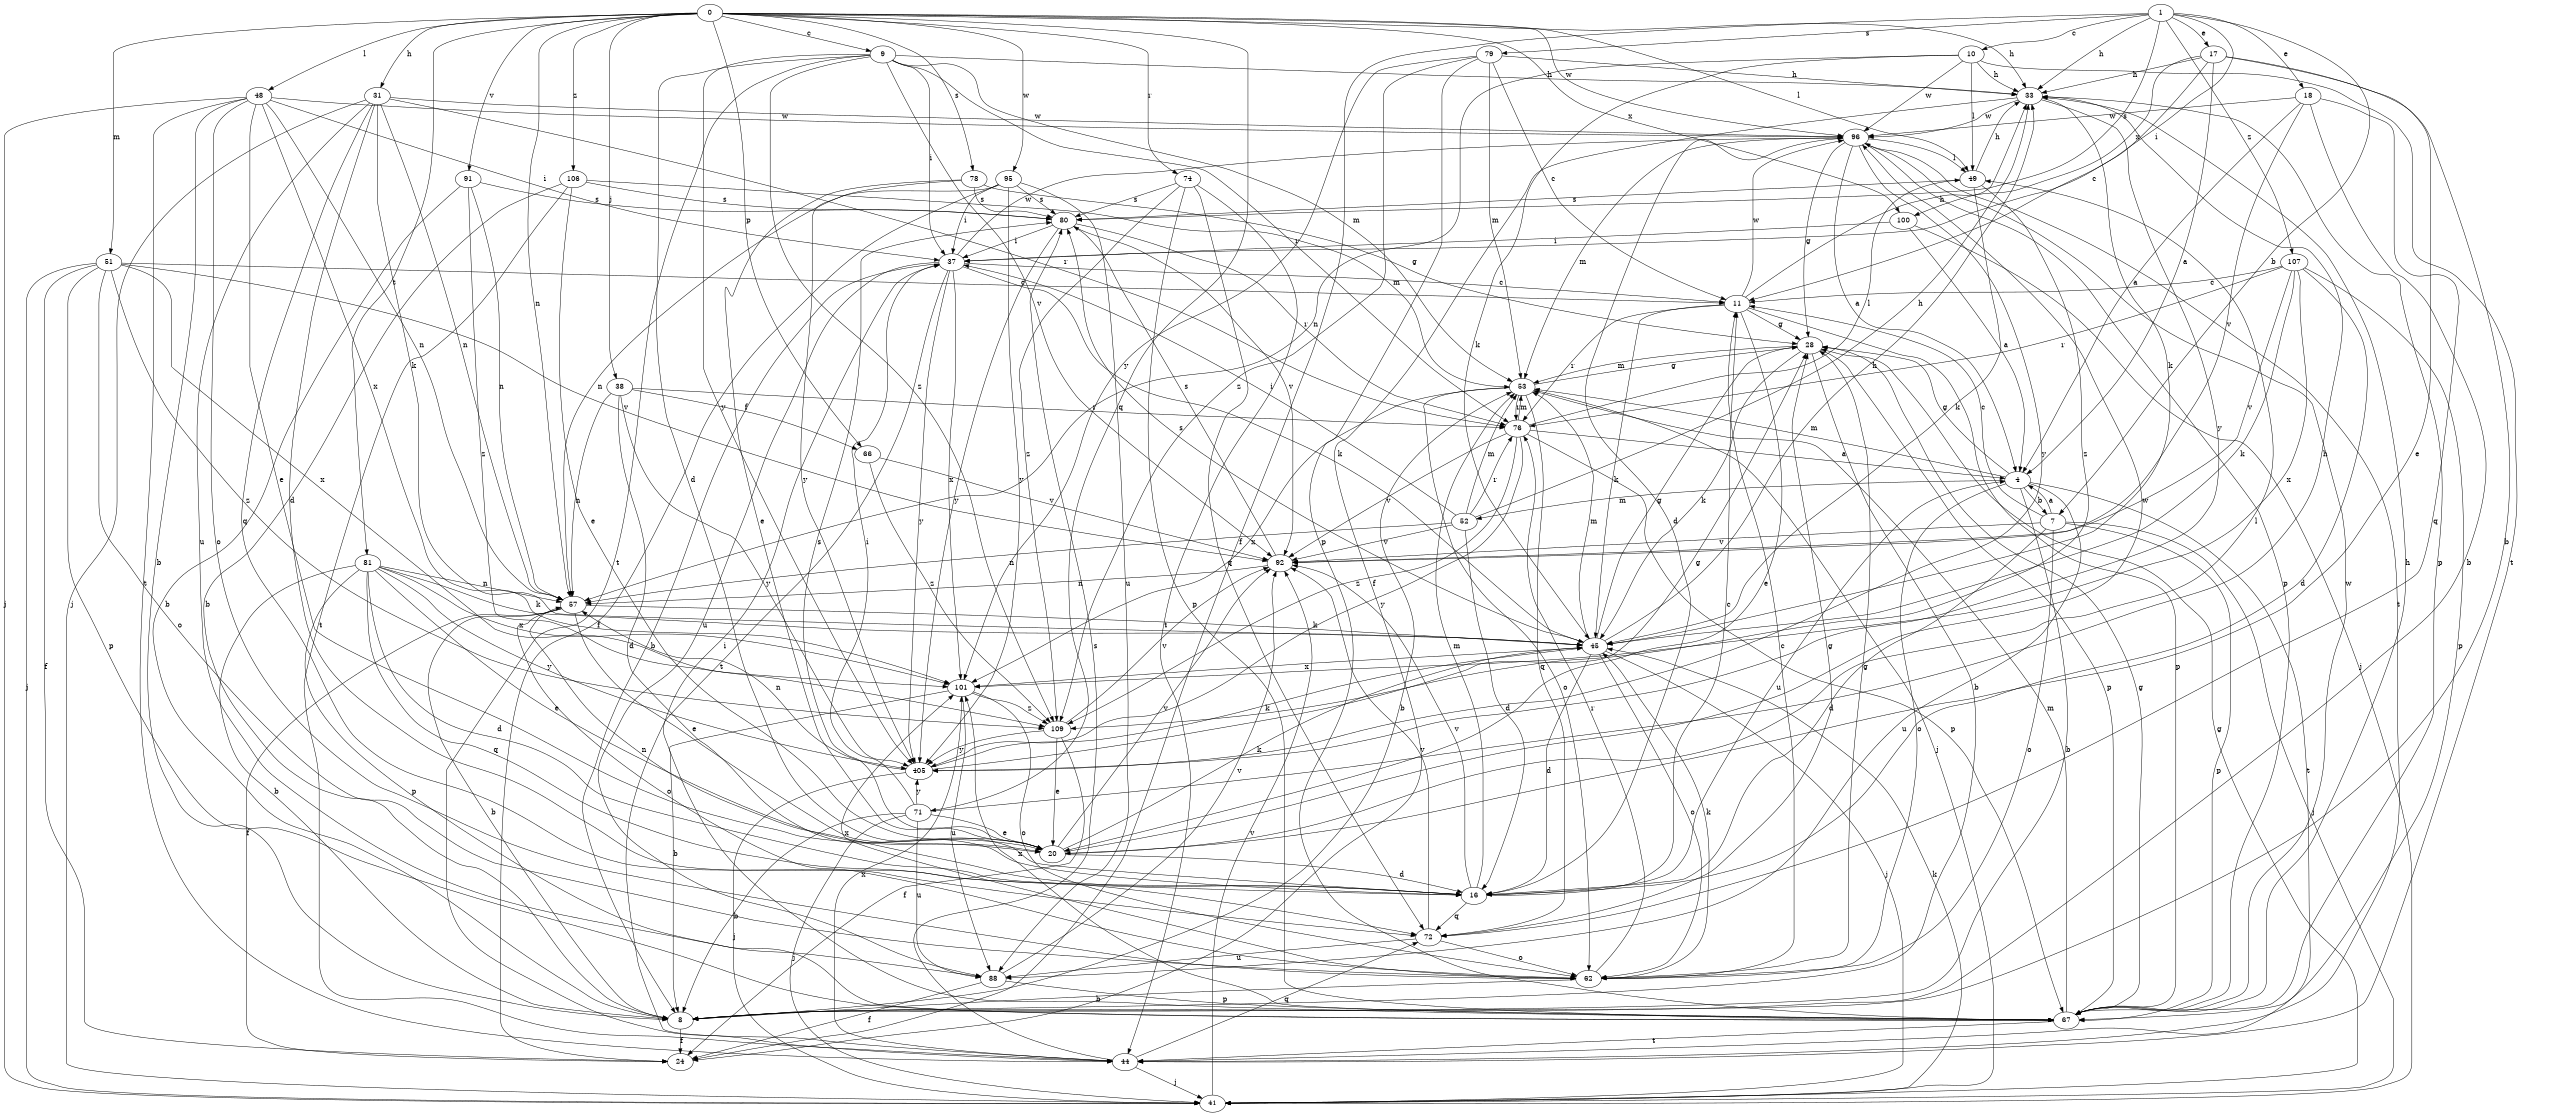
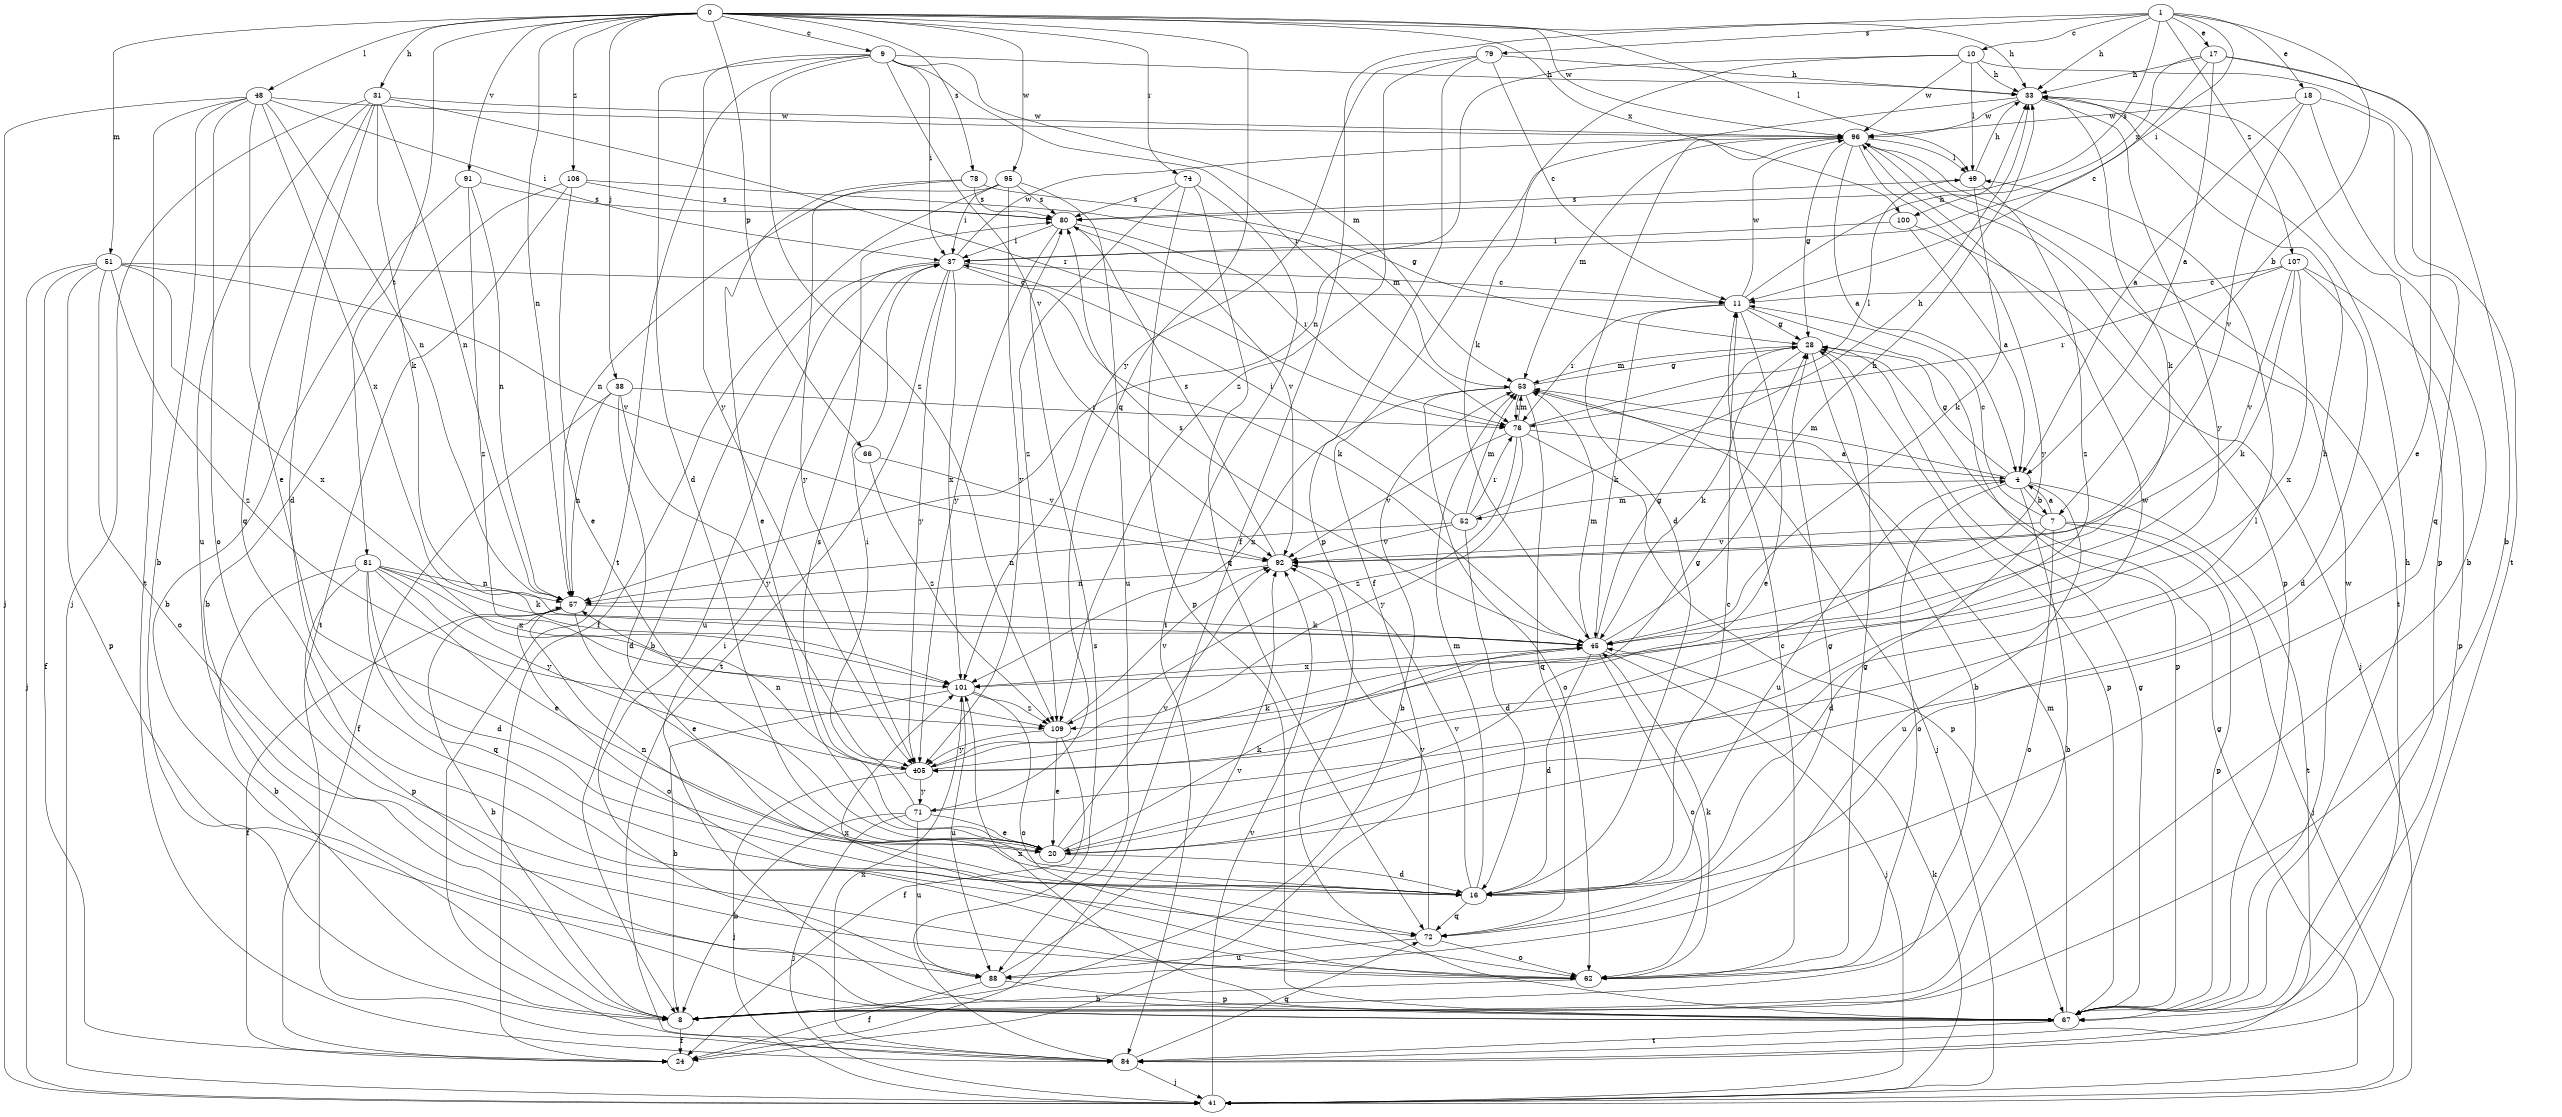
(1490, 220) -> none
(739, 410) -> (310, 851)
(1590, 710) -> none
(916, 794) -> (921, 790)
(1125, 1062) -> (1125, 1062)
